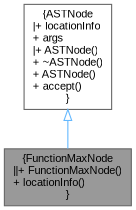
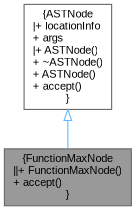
(68, 177) -> (68, 177)
